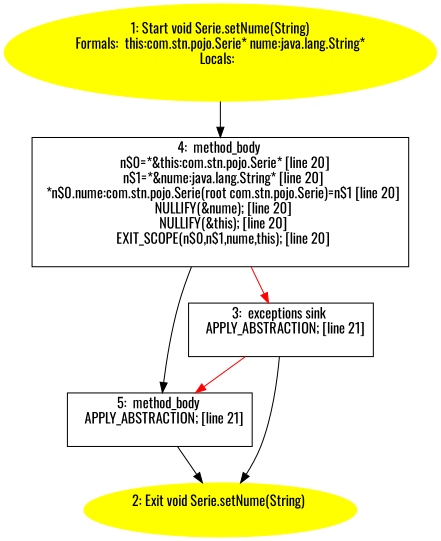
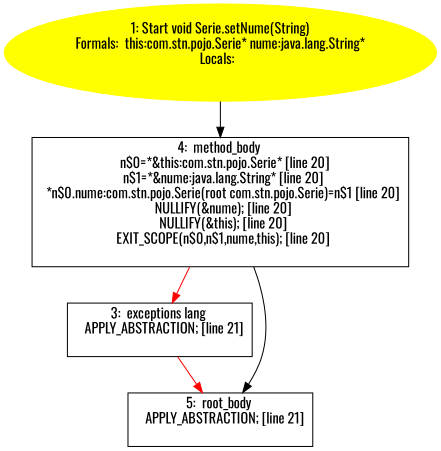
(281, 330) -> (160, 330)
(160, 420) -> (220, 420)
(220, 510) -> none
